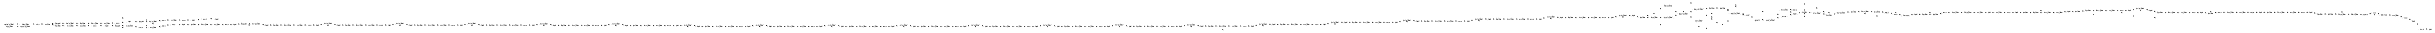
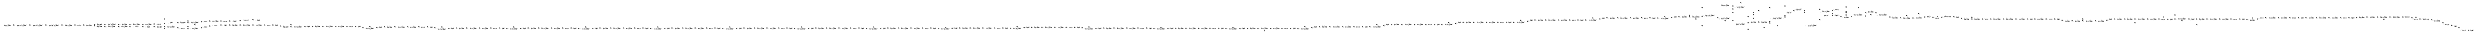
(1674, 11) -> (1733, 6)
none -> (38, 26)
